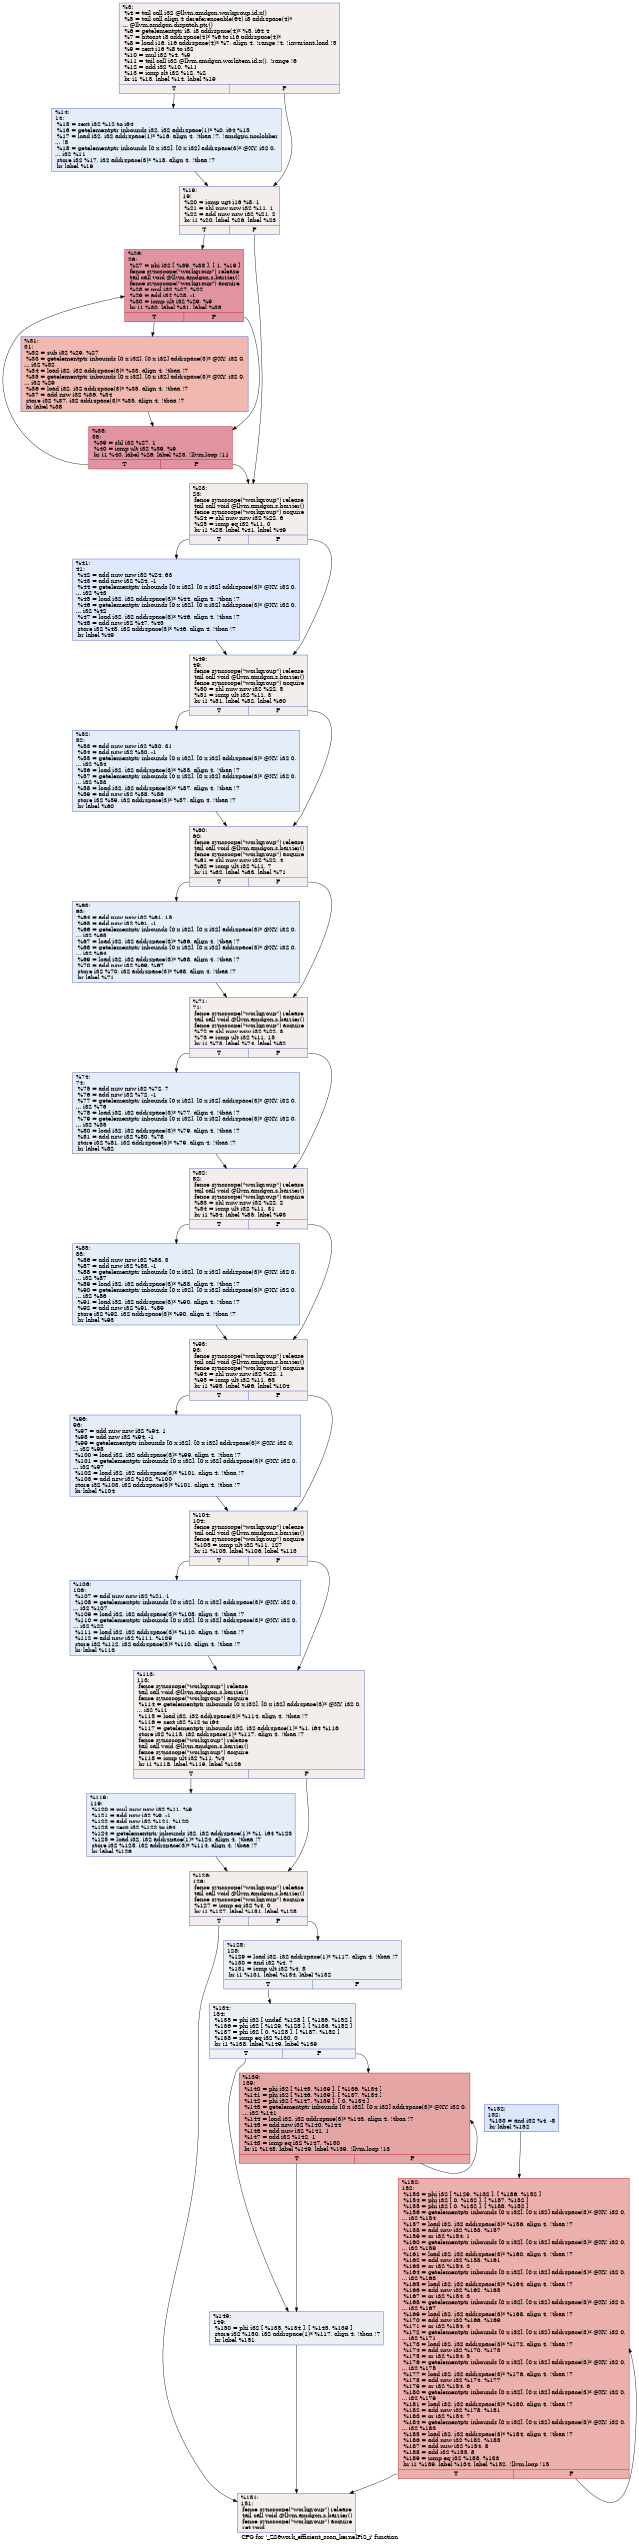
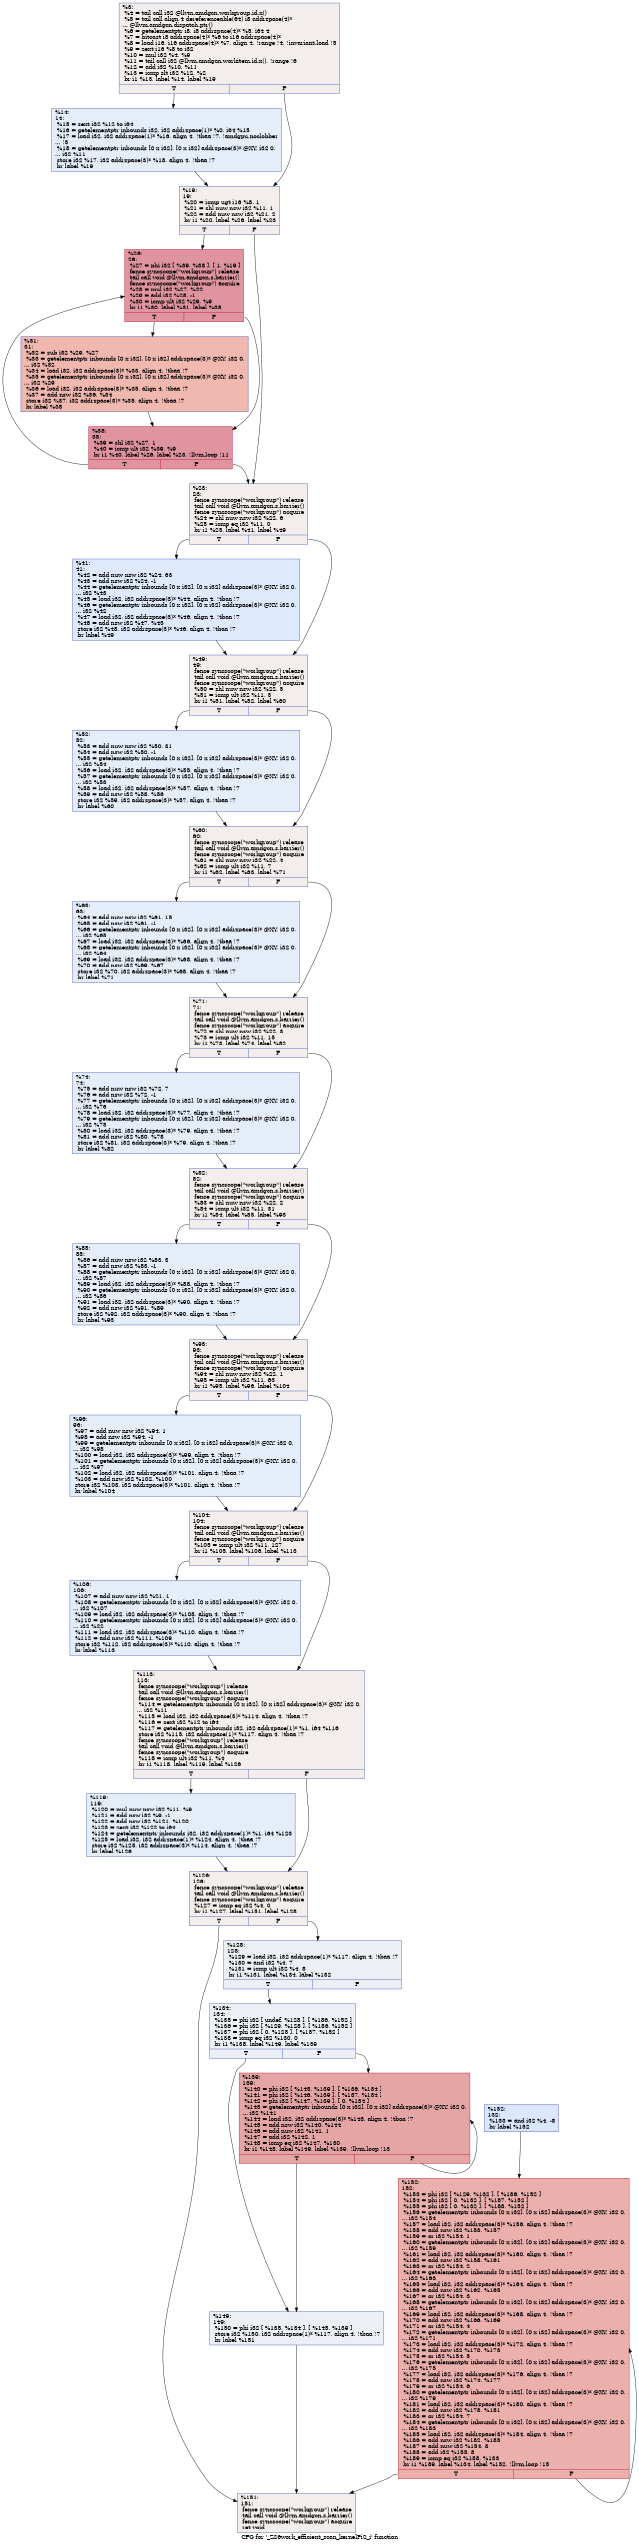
(91, 1125) -> (91, 1125)
